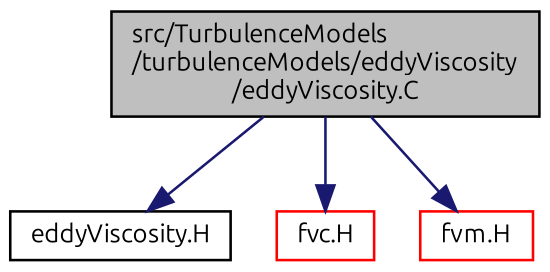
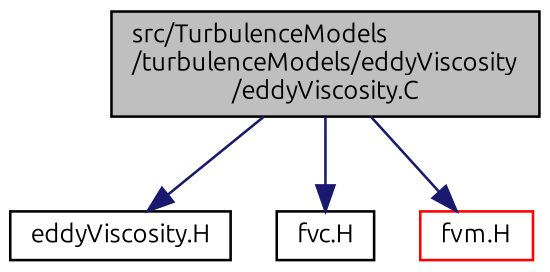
(325, 236) -> (325, 236)
